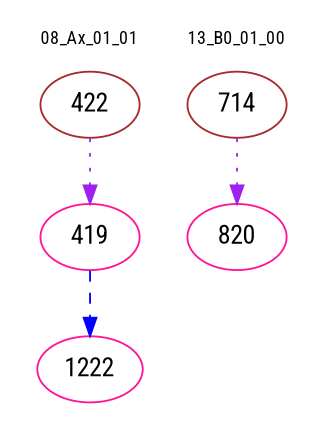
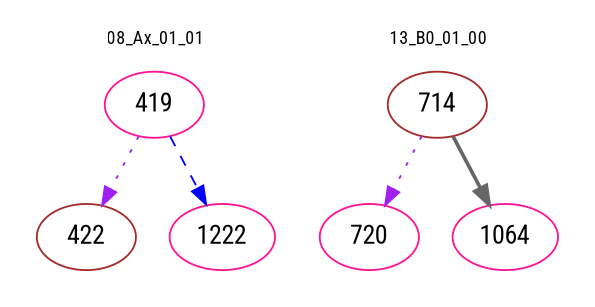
(90, 162) -> (125, 163)
(237, 237) -> (369, 237)
none -> (505, 237)
